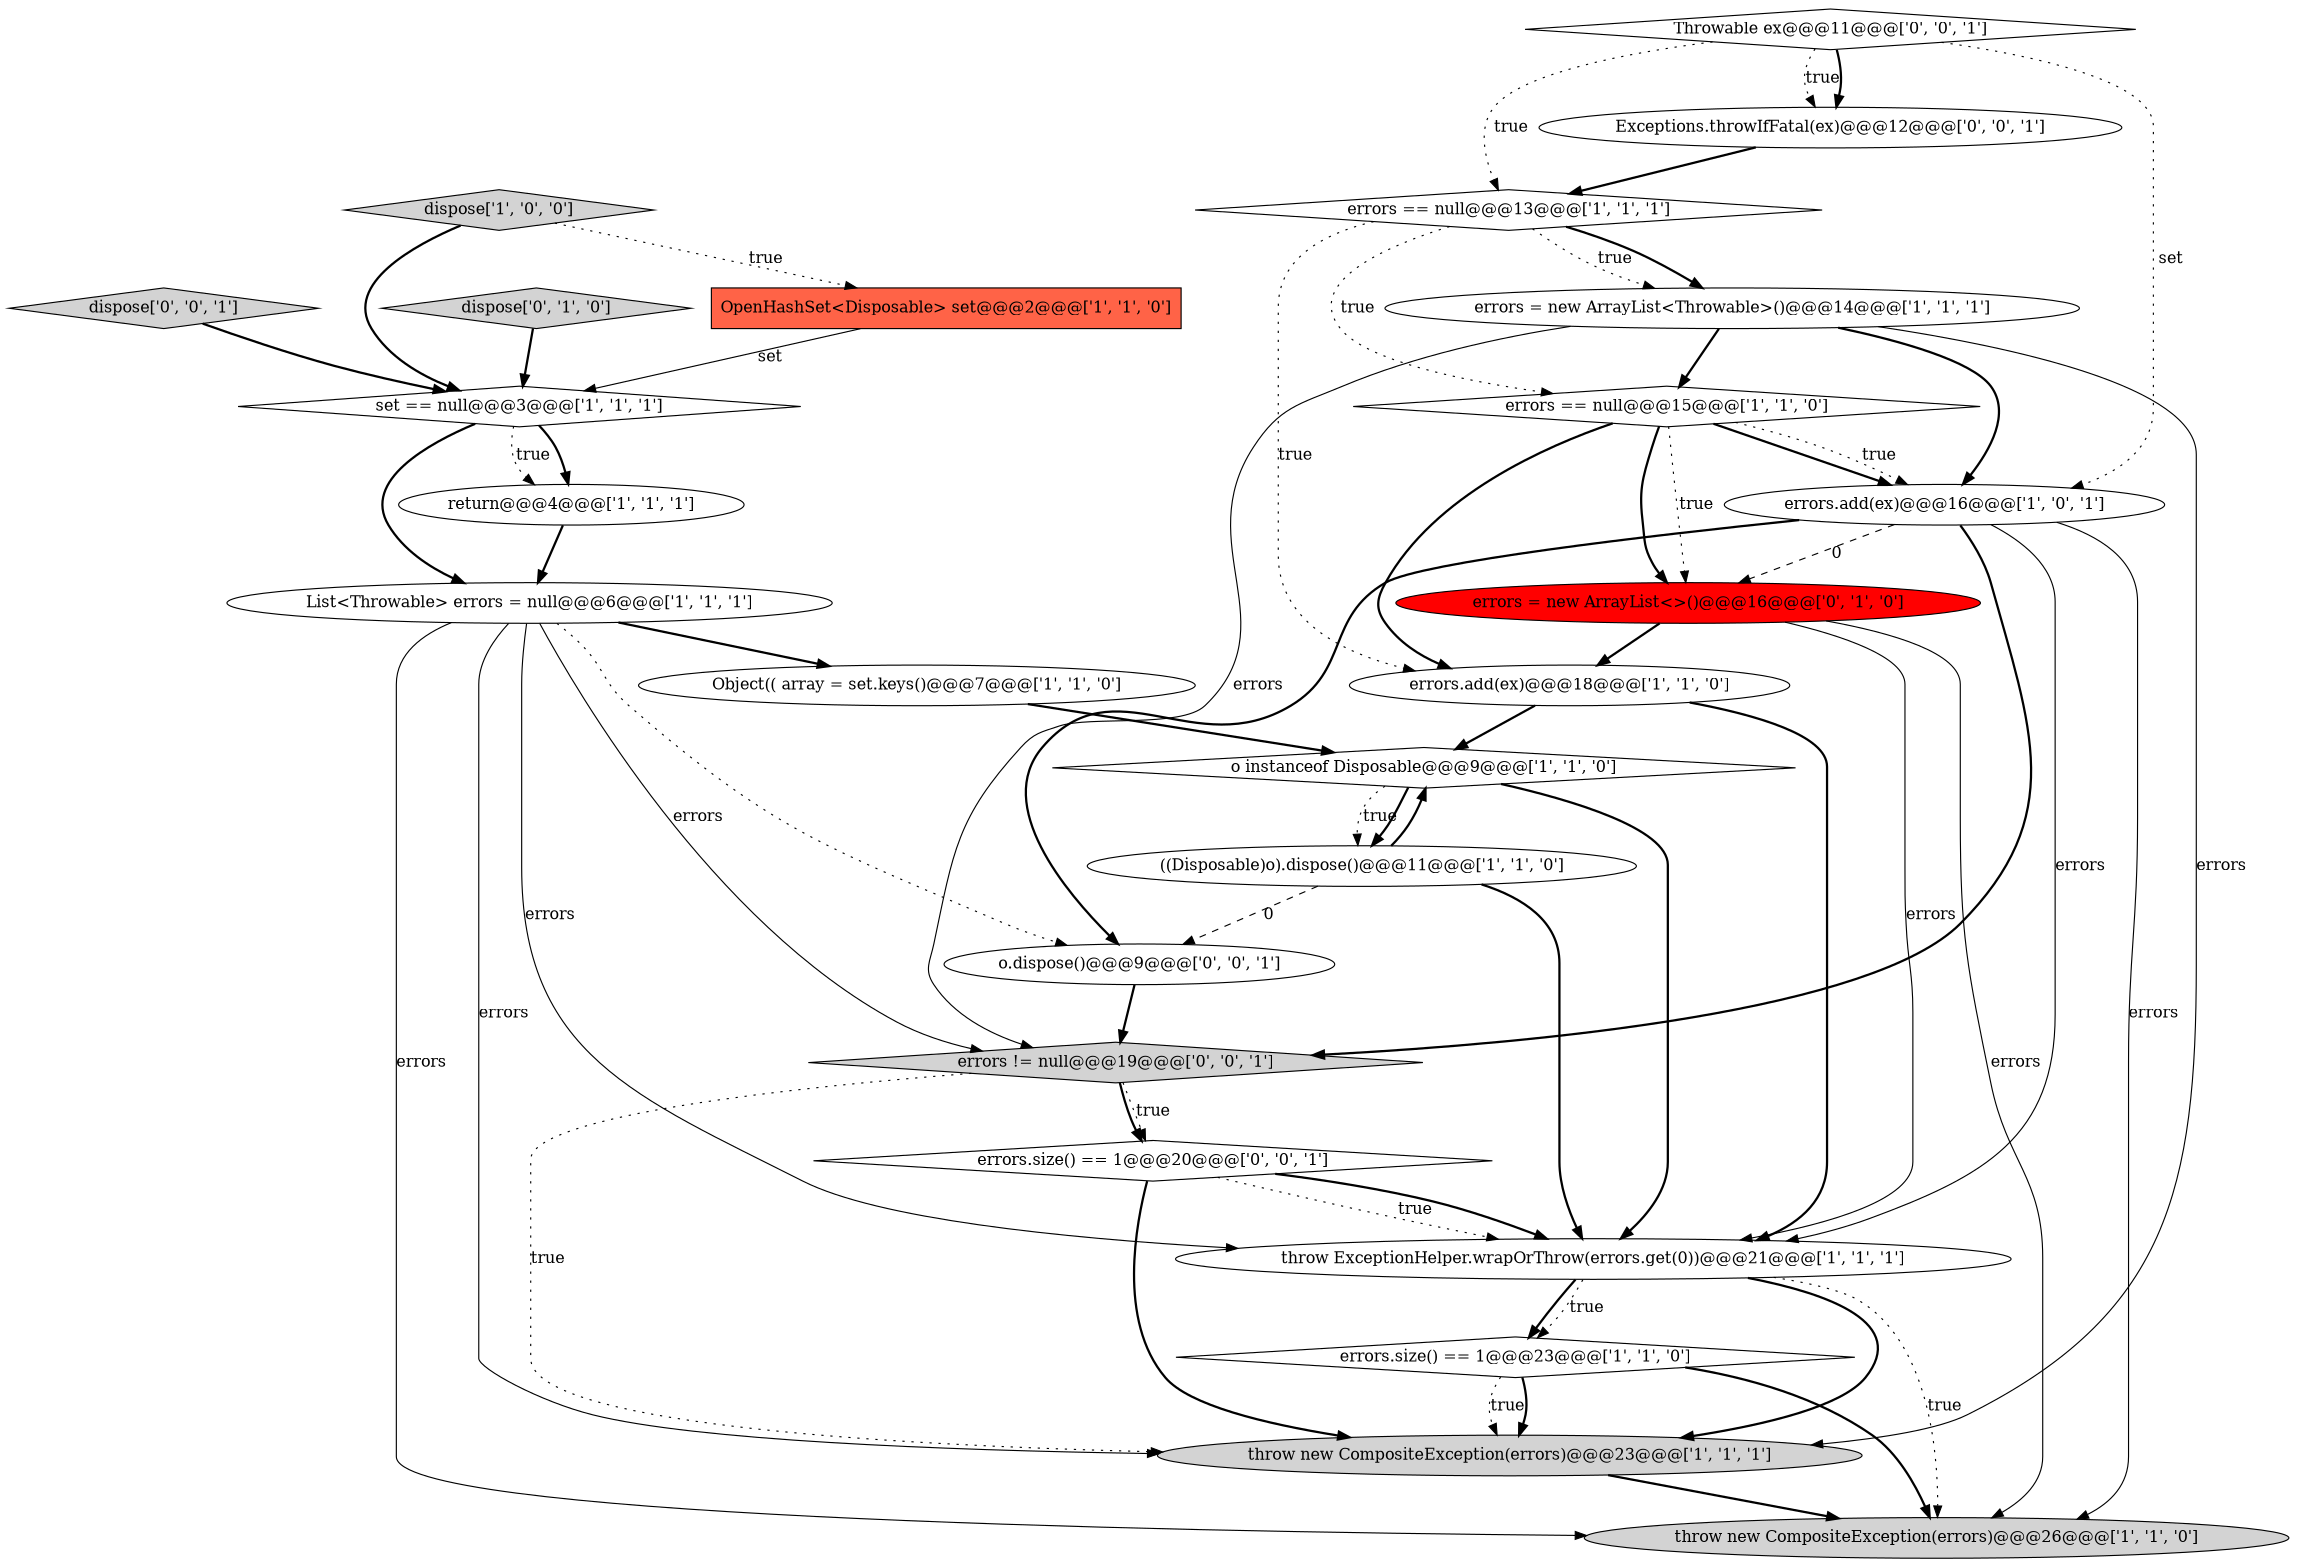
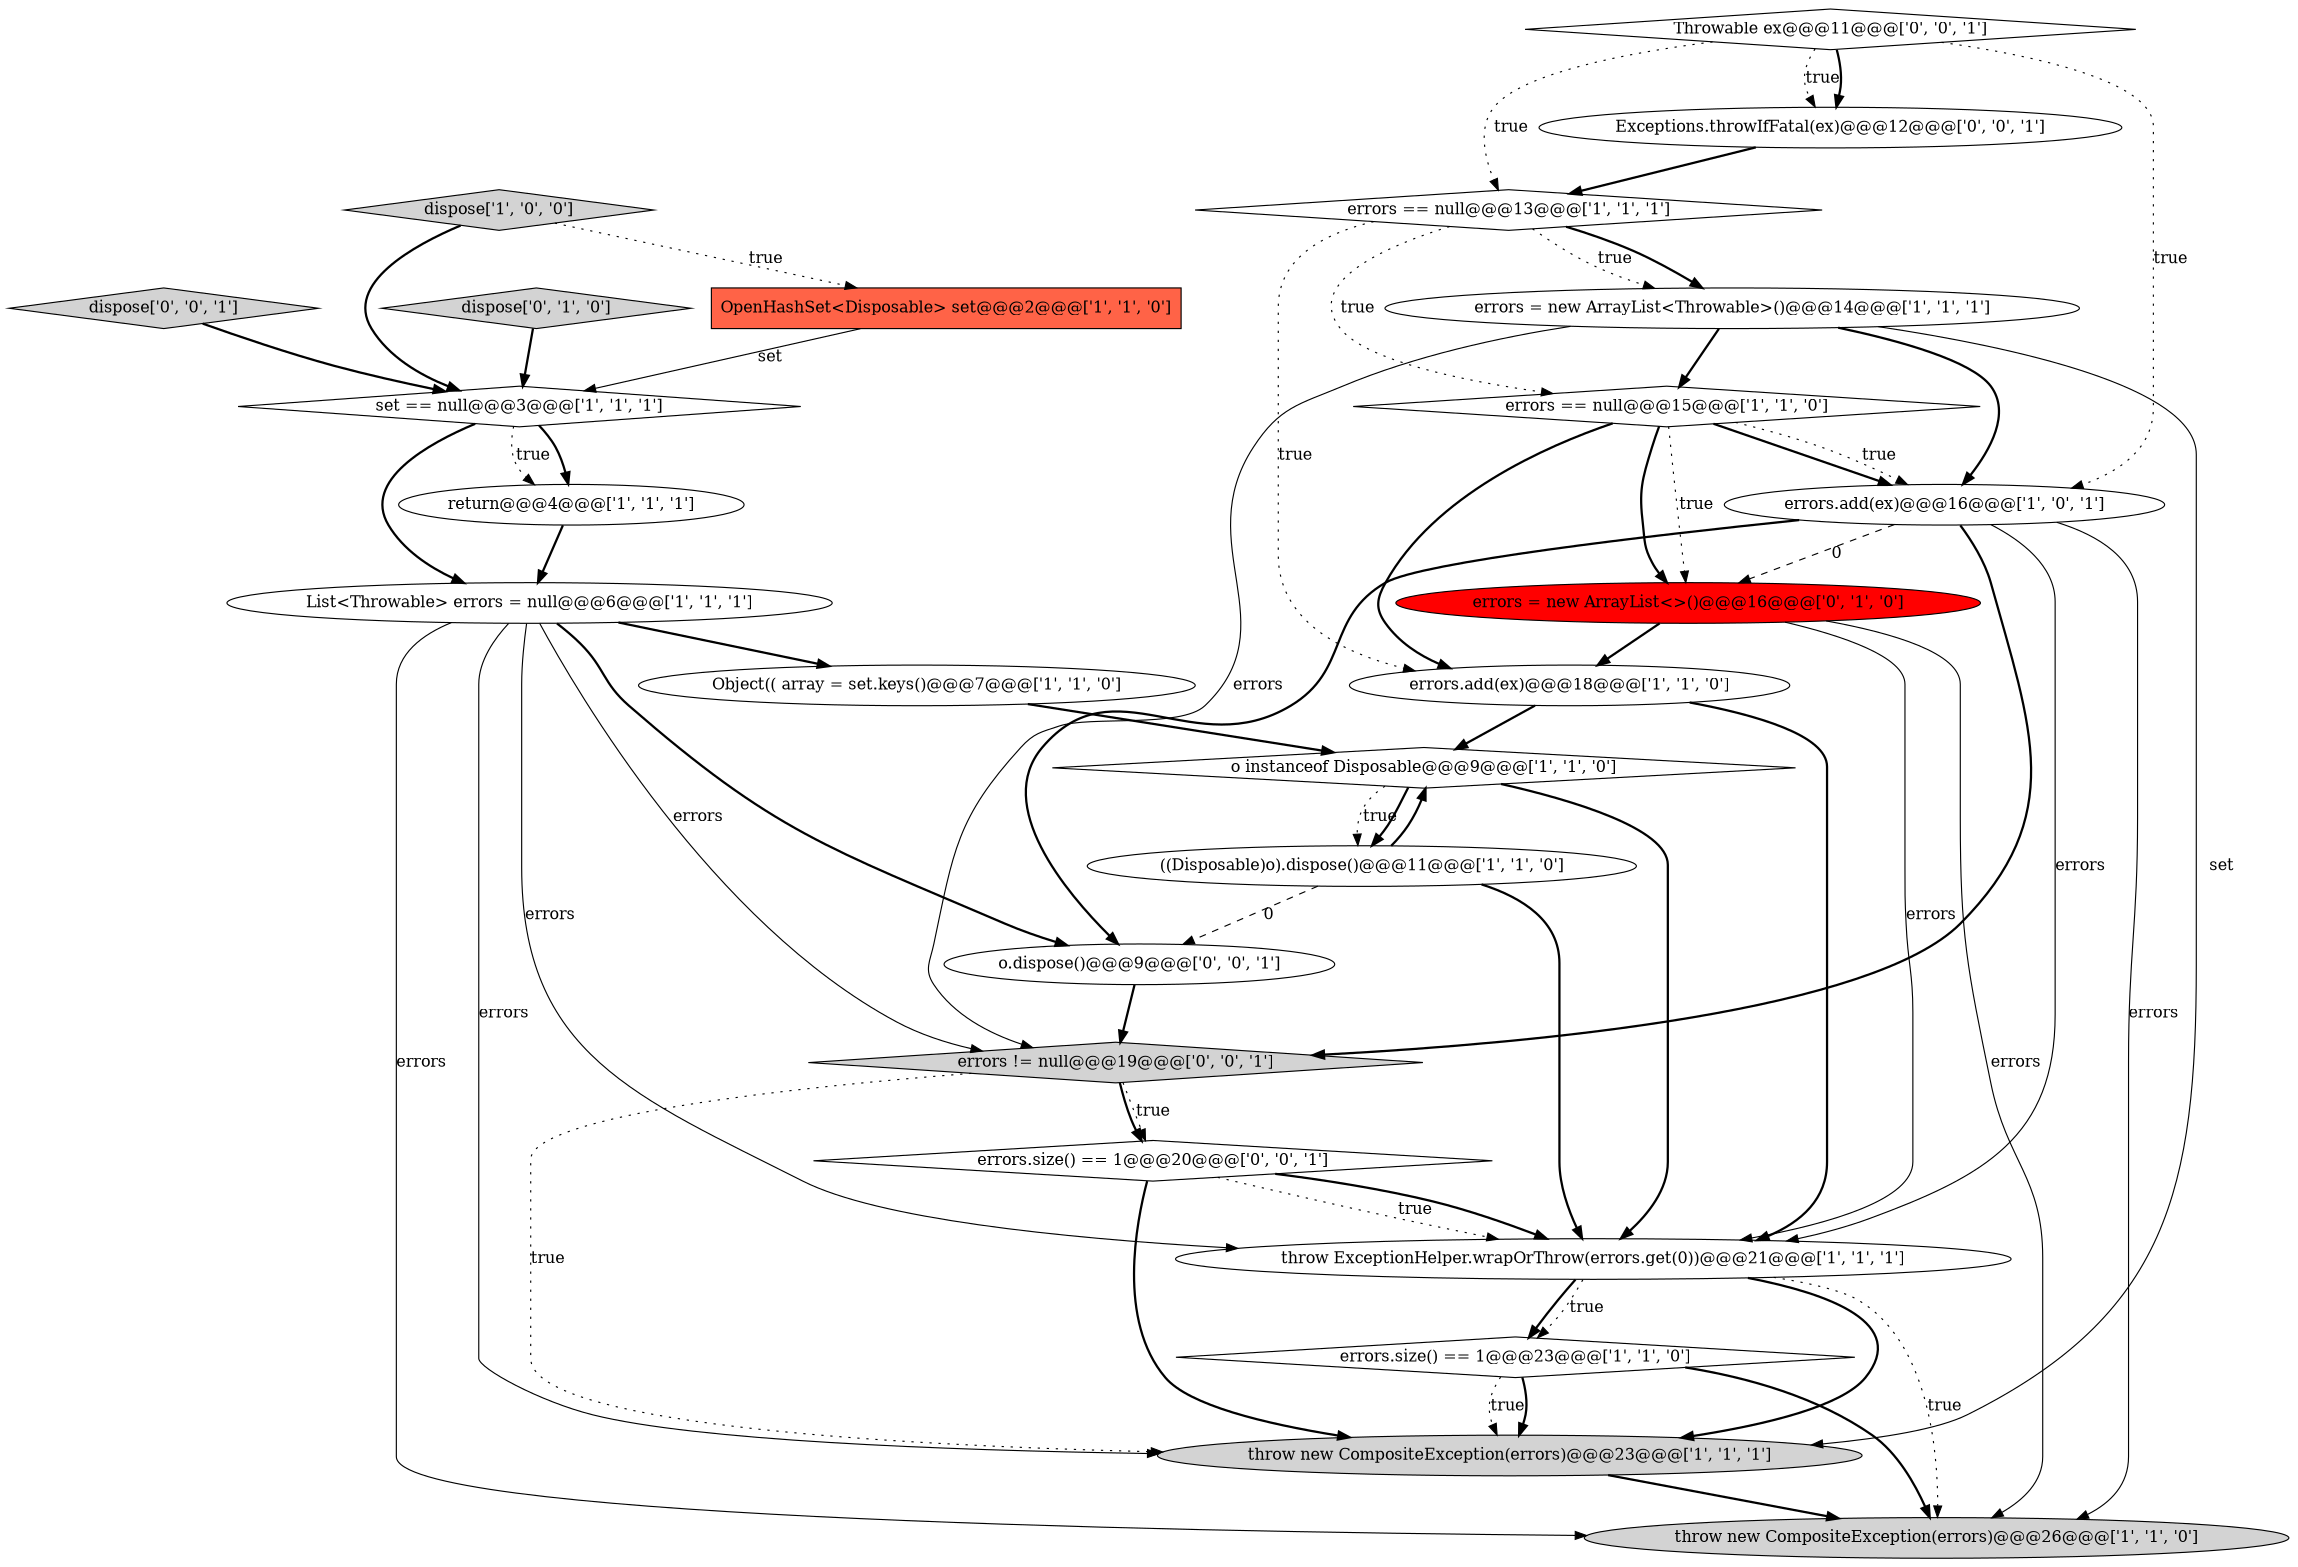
(2171, 259) -> (2171, 259)
(781, 820) -> (781, 820)
(2222, 866) -> (2222, 866)
